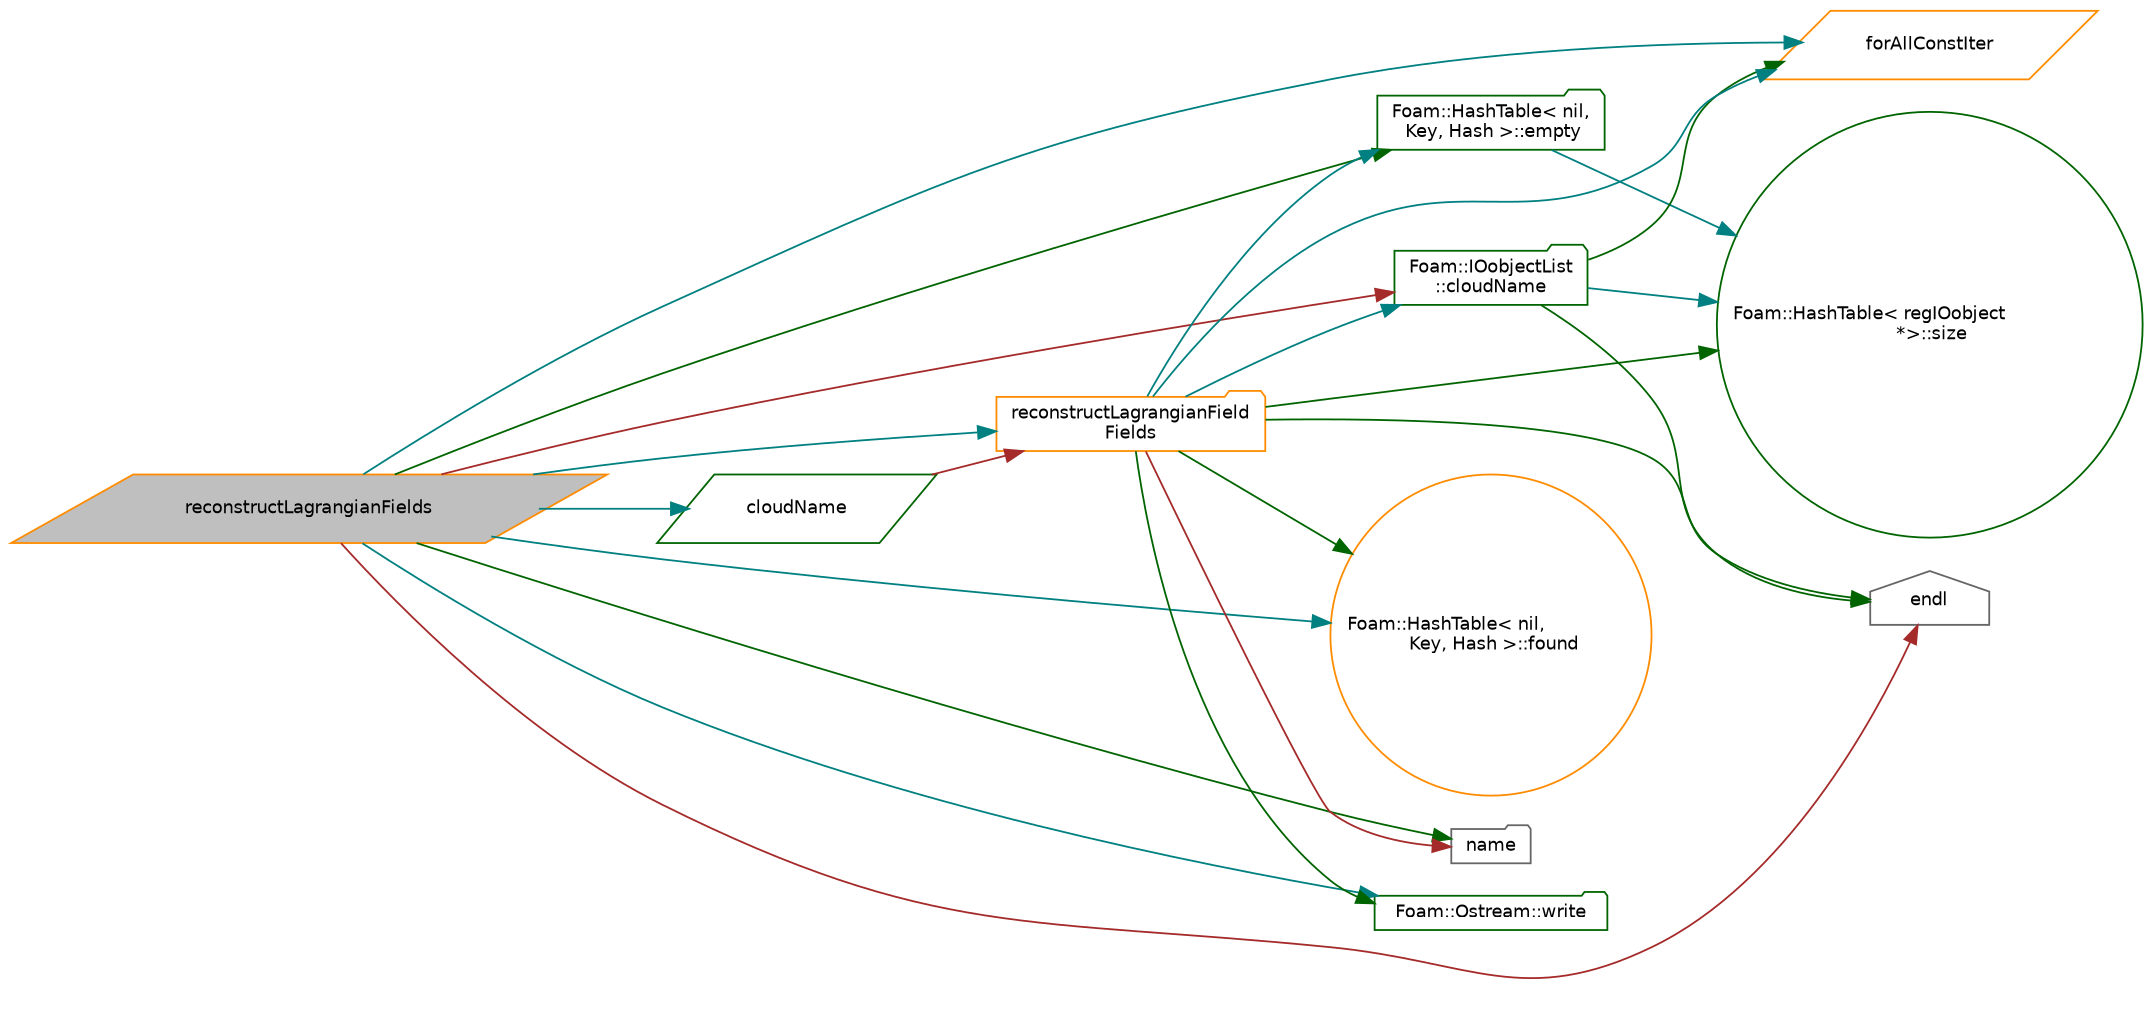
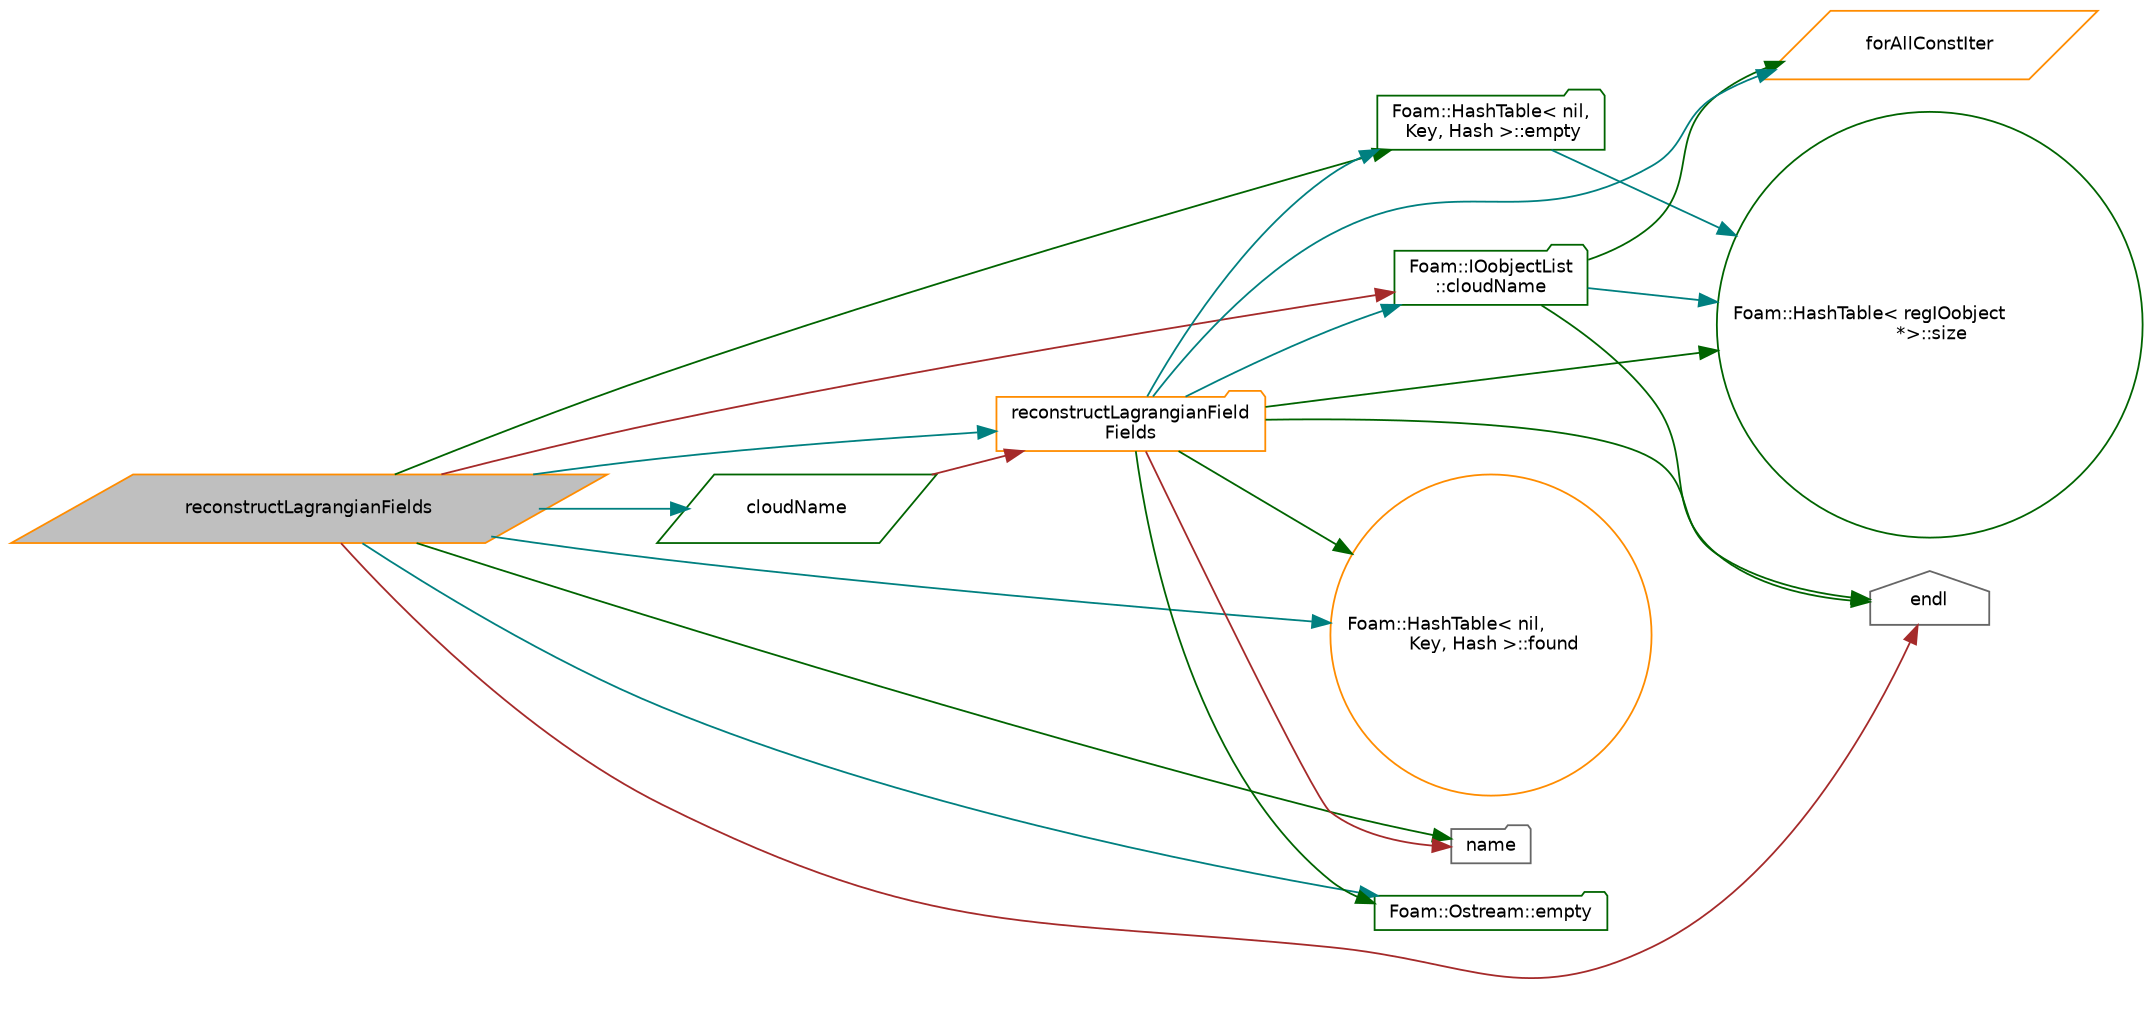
(1041, 149) -> none
(1491, 913) -> (1491, 913)
